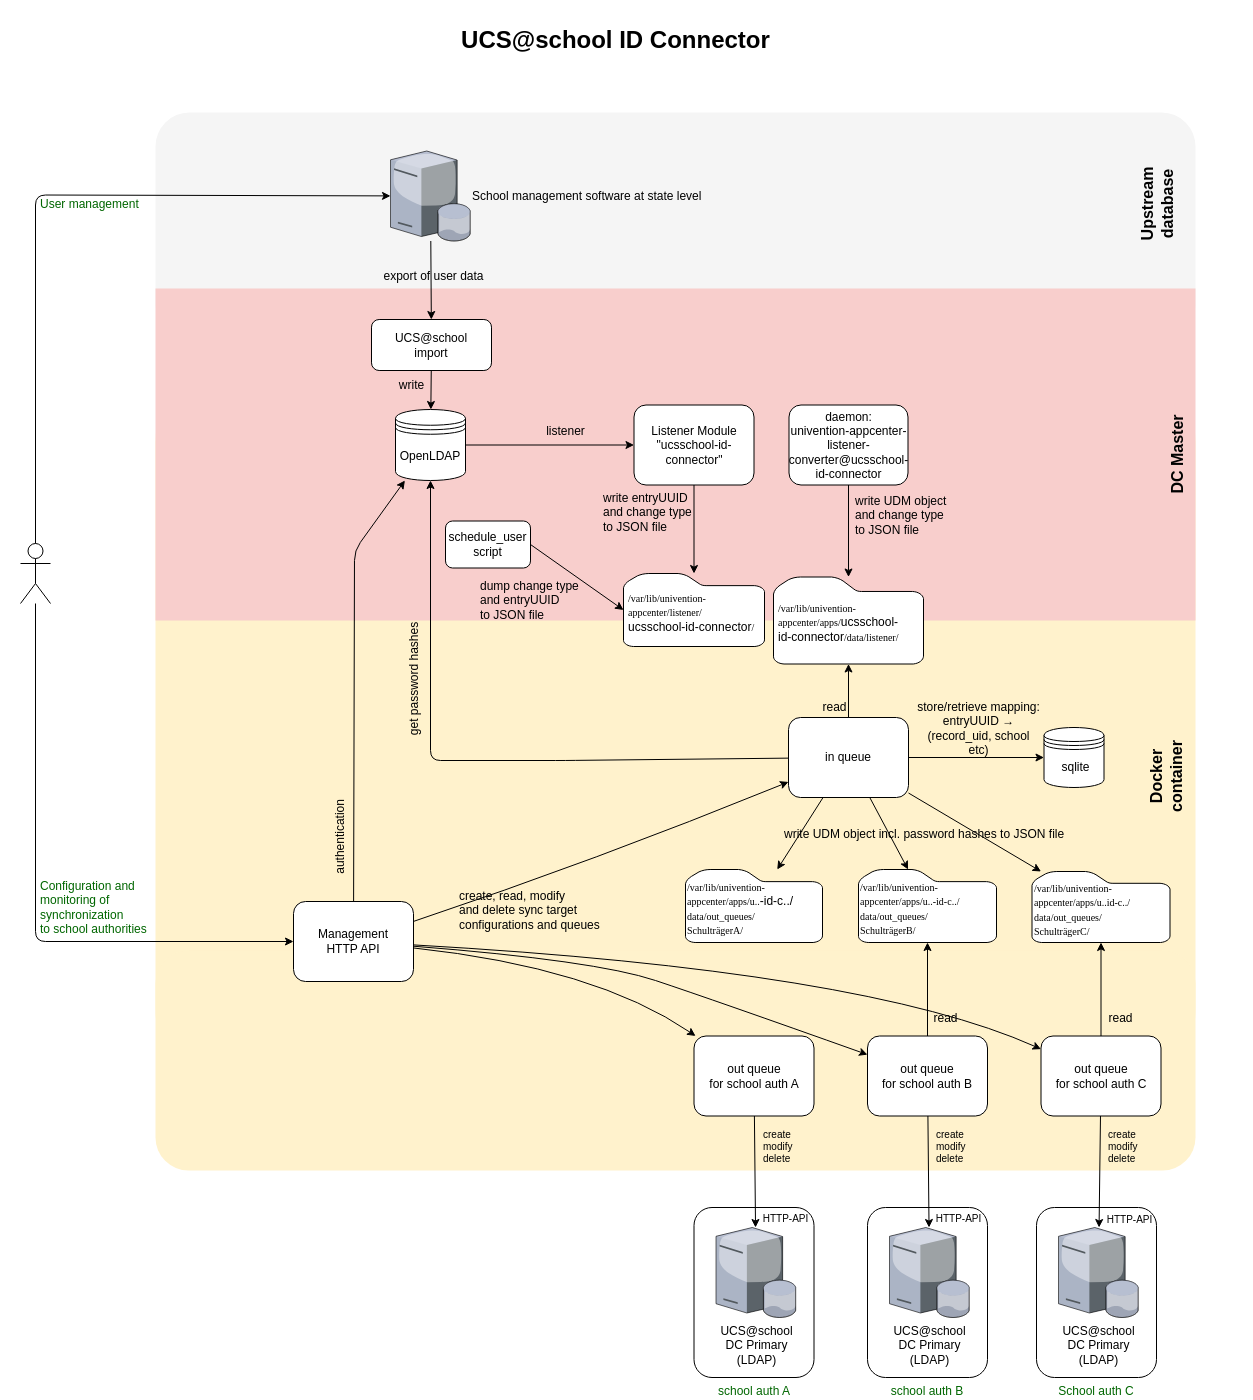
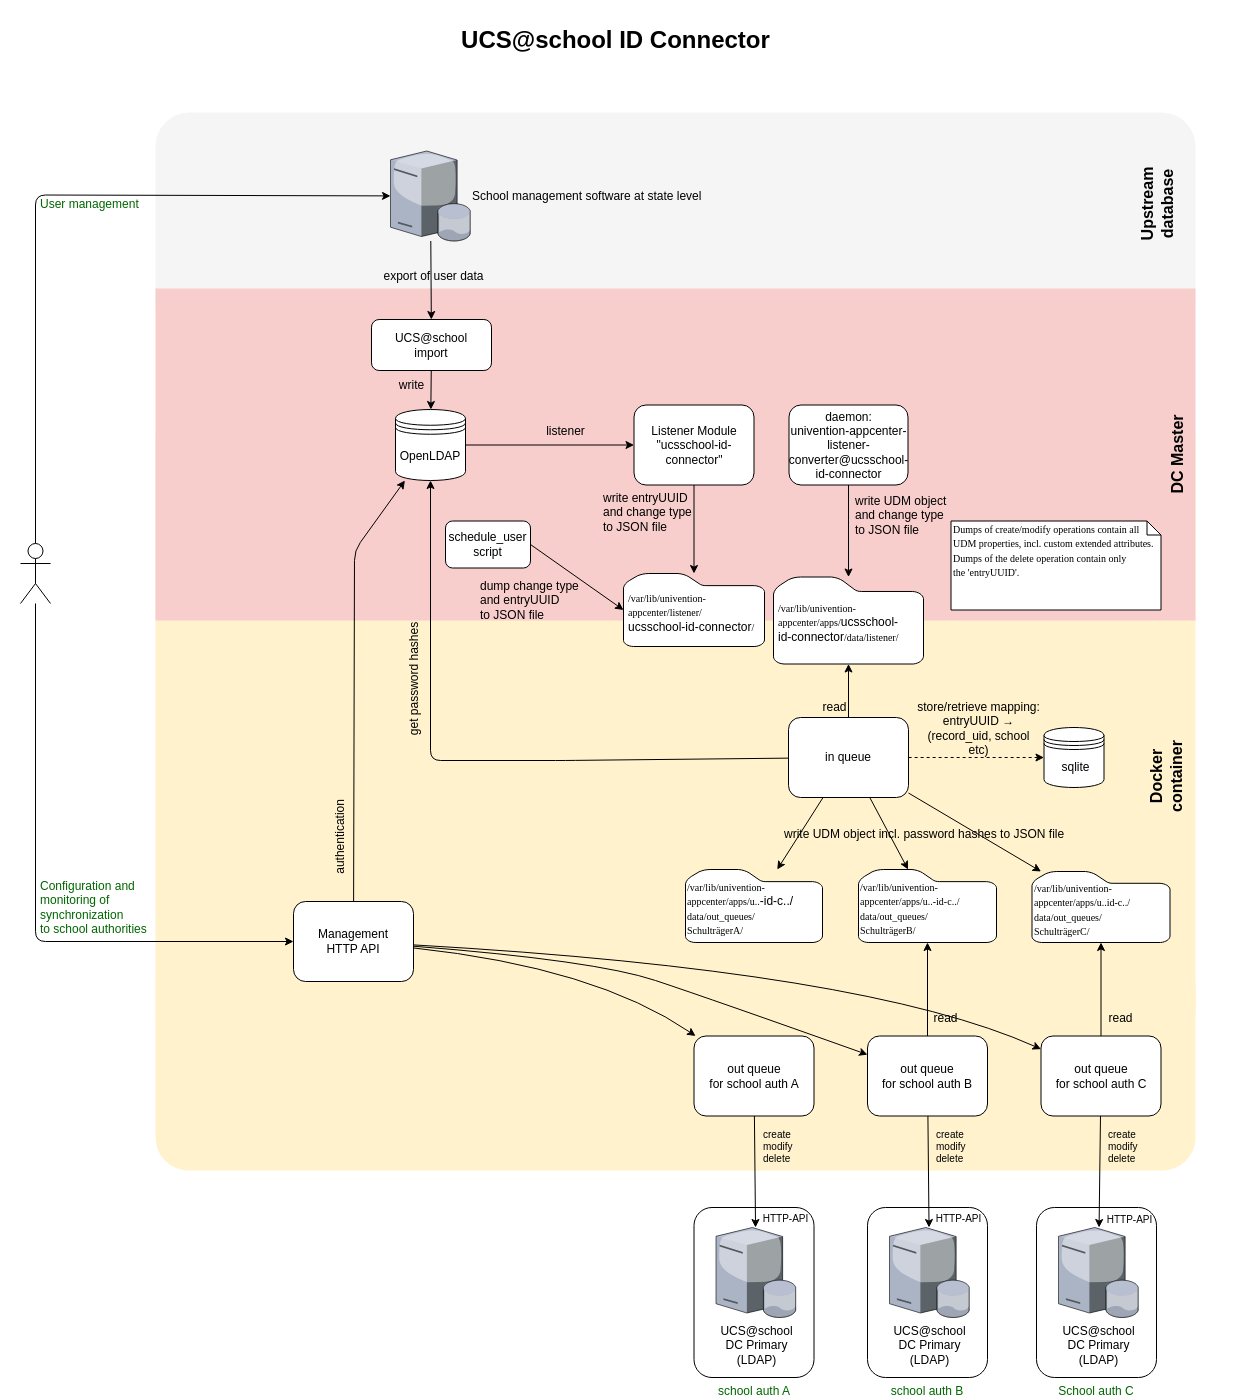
none -> (1056, 566)
(973, 758) -> (973, 758)
(599, 856) -> none
